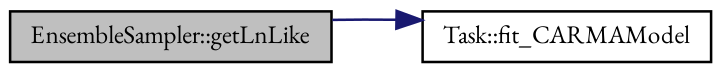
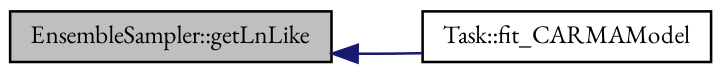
(364, 20) -> (390, 54)
